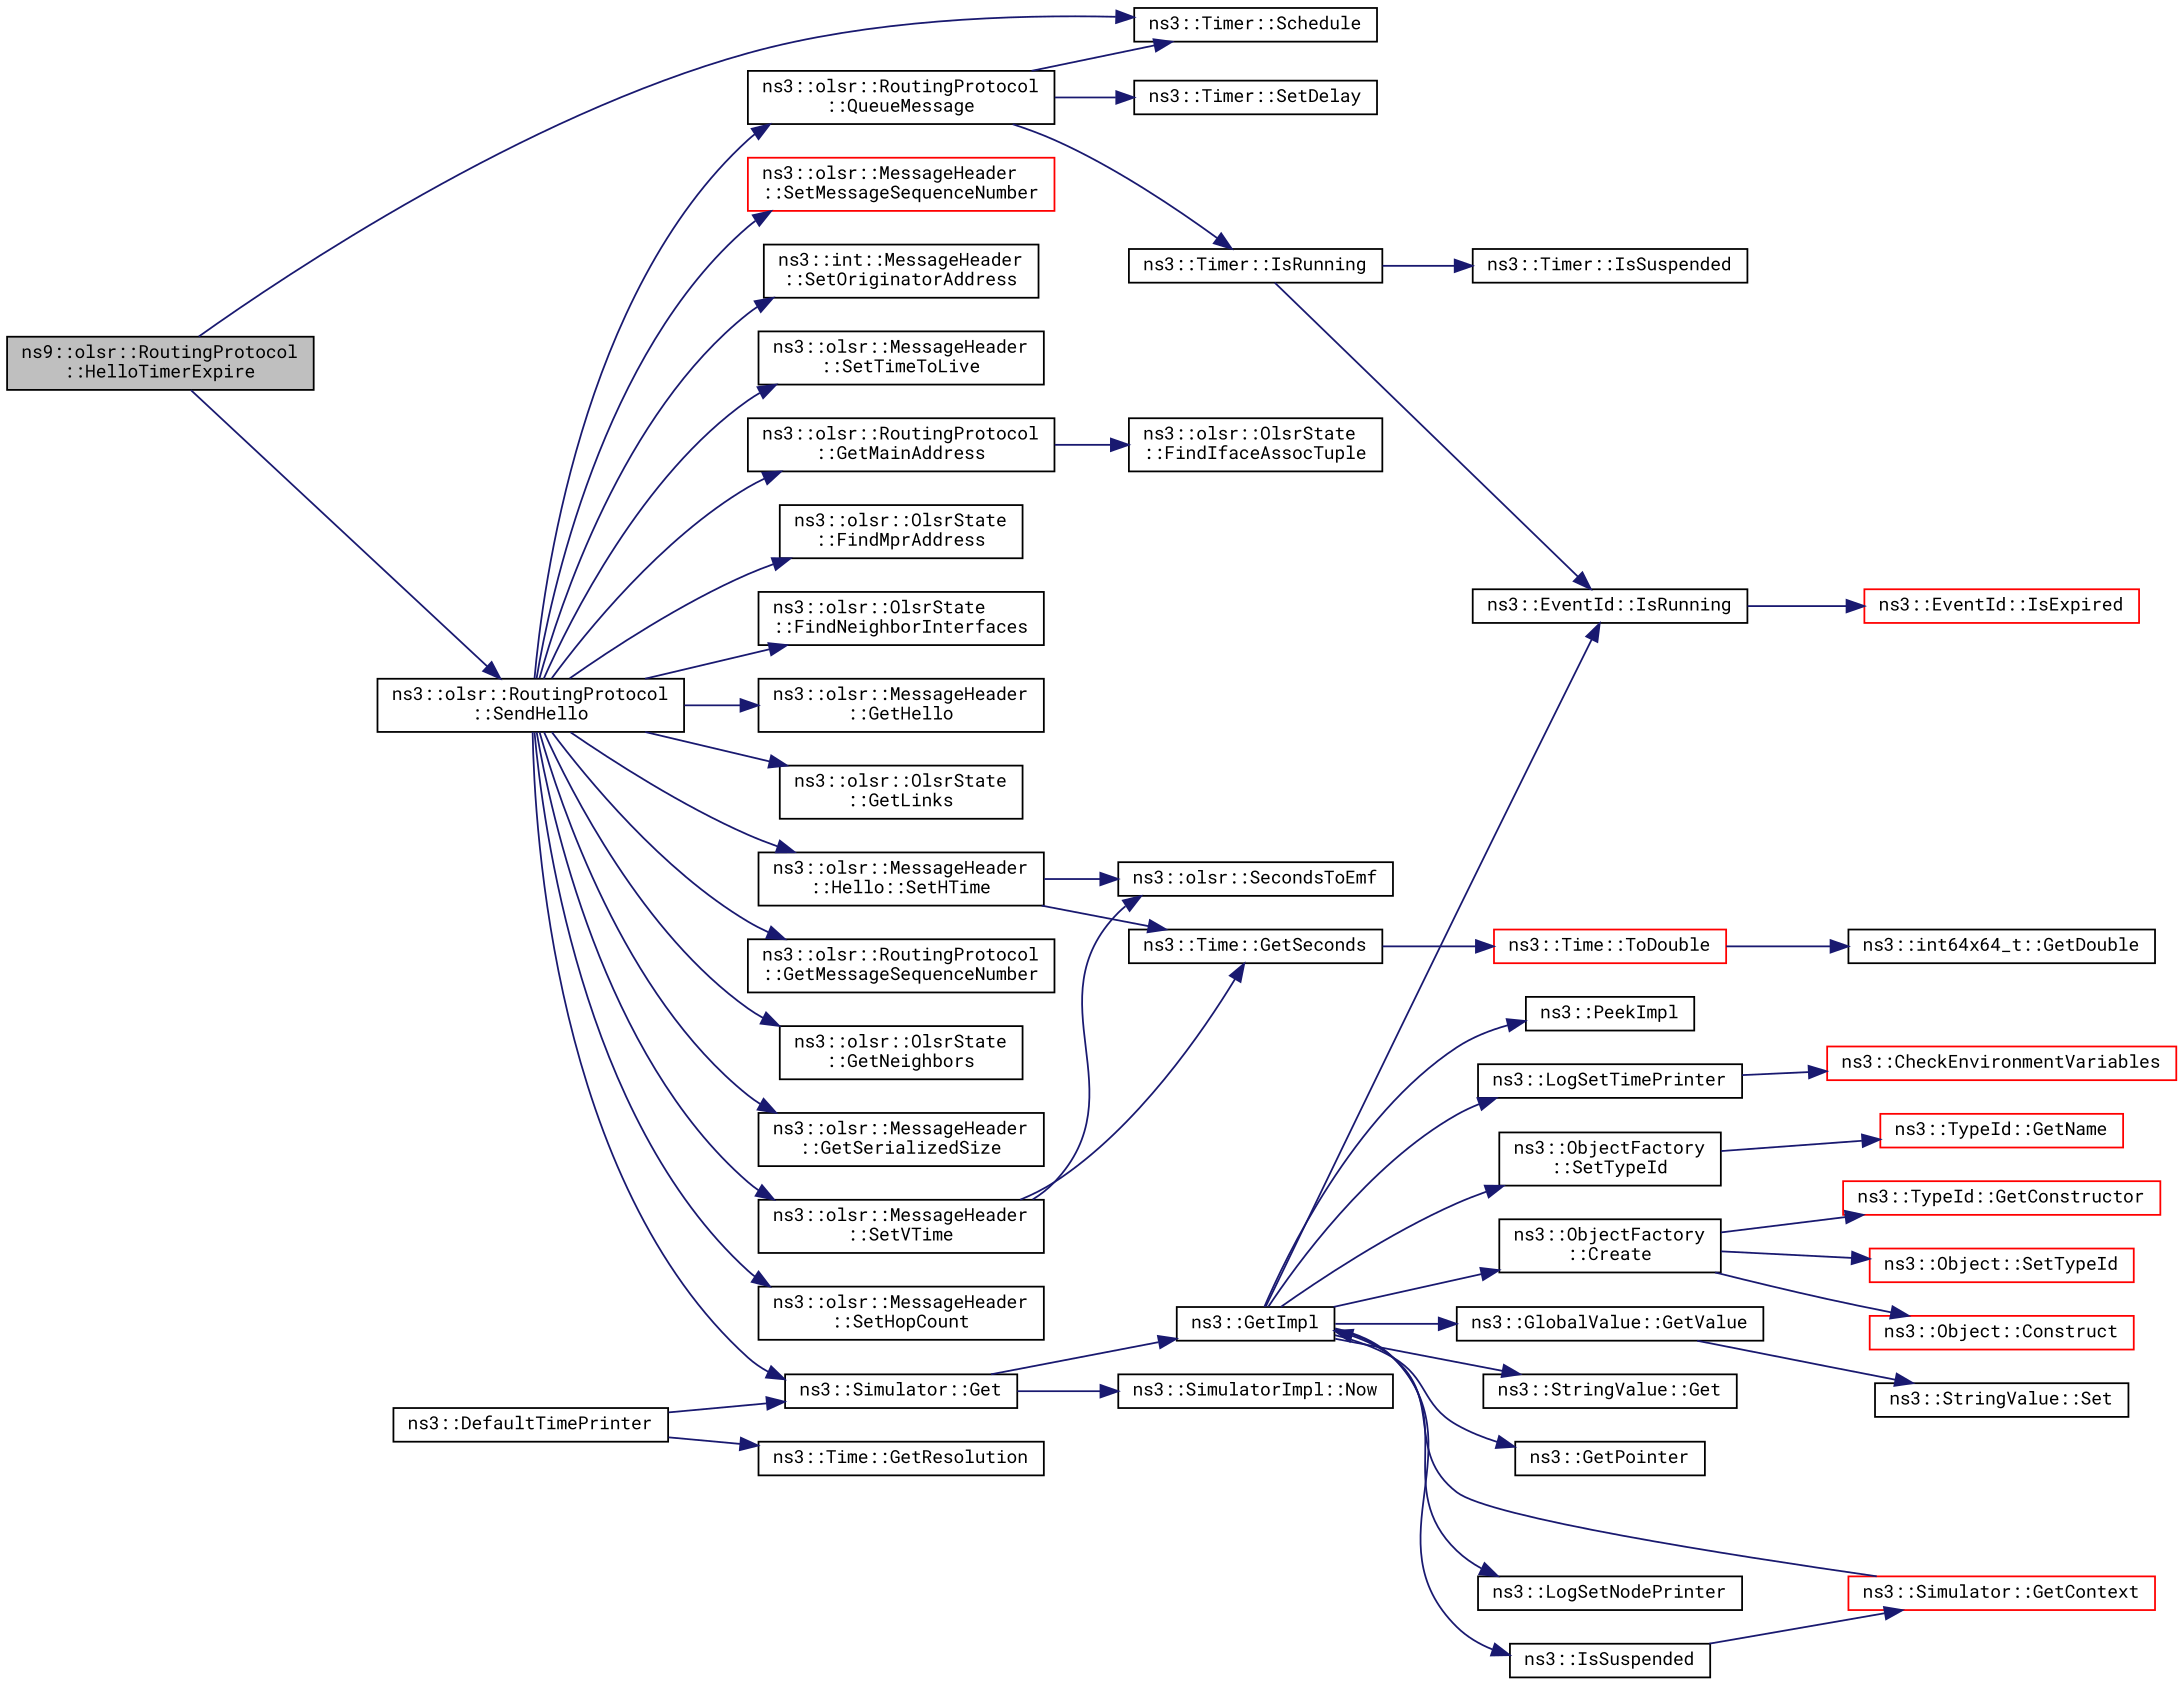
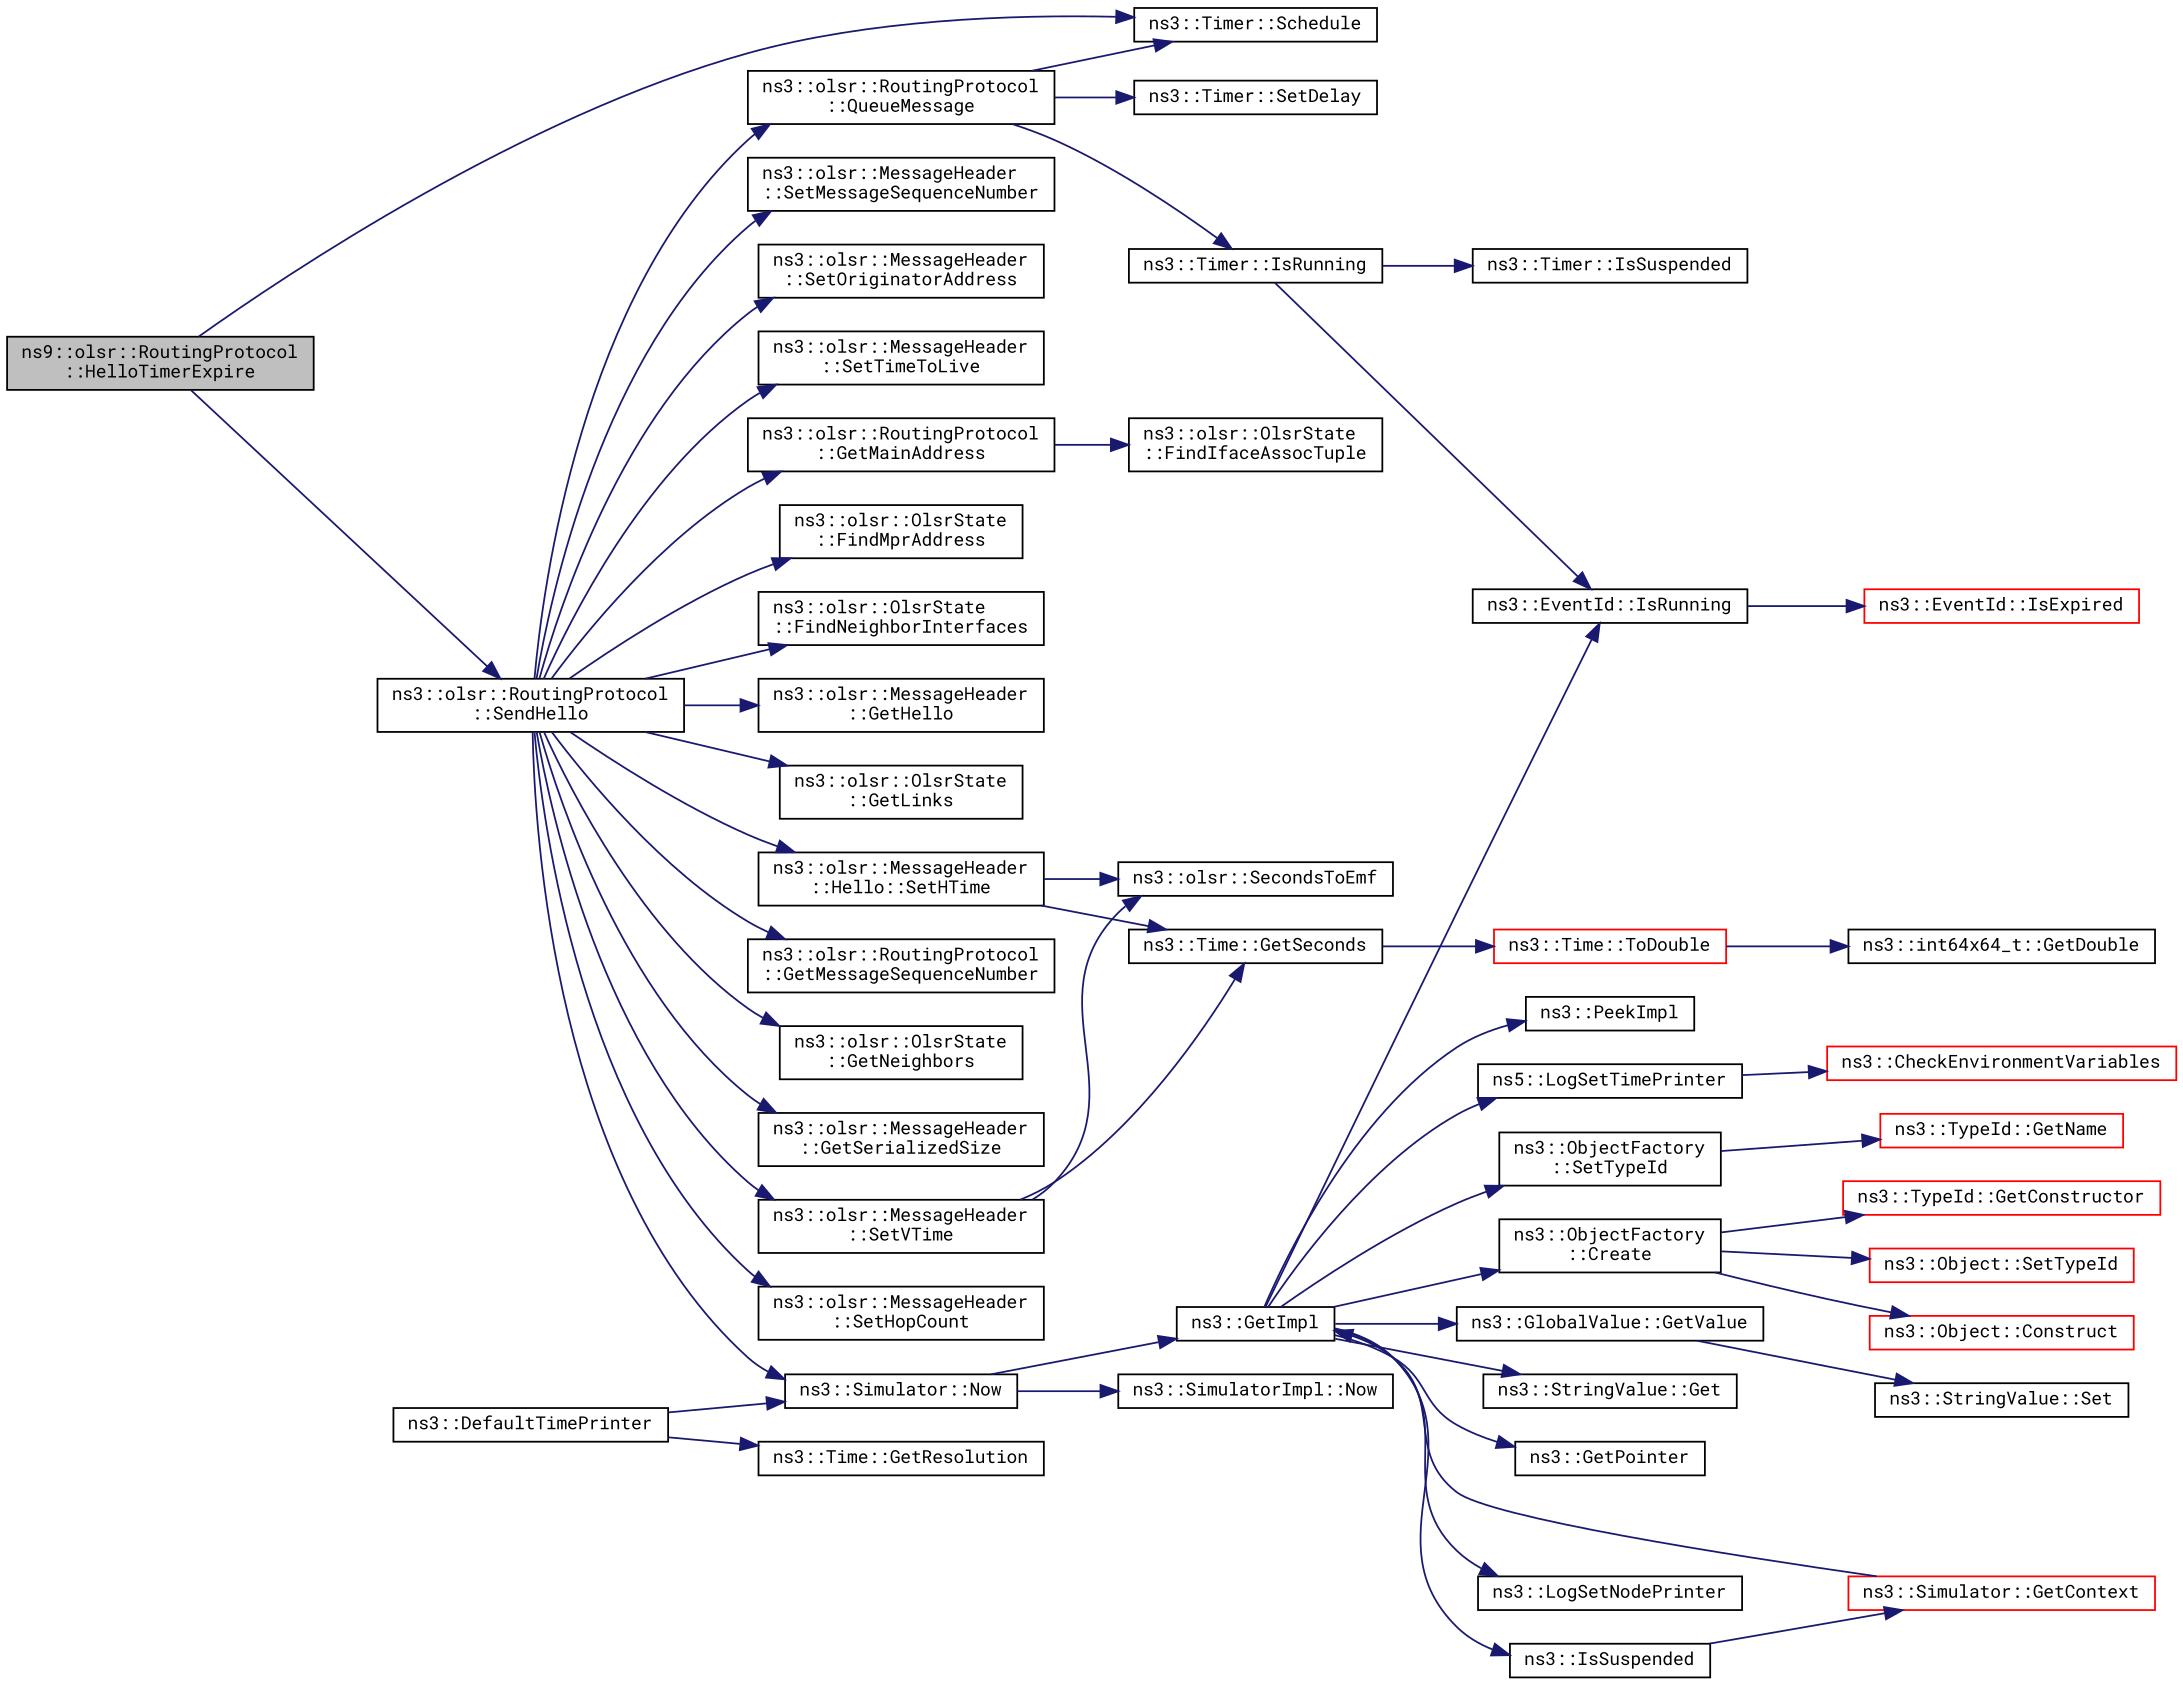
(901, 184) -> (901, 184)
(901, 271) -> (901, 271)
(1610, 1081) -> (1610, 1081)
(901, 1391) -> (901, 1391)
